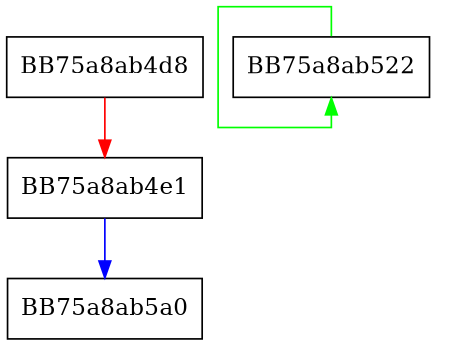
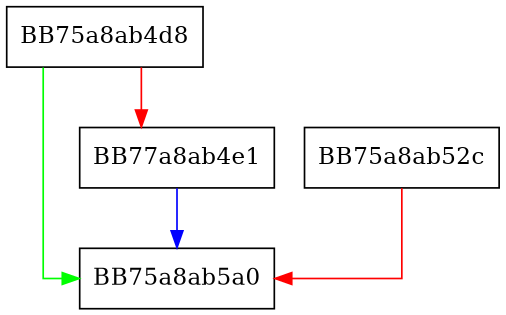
(331, 67) -> none
none -> (402, 158)
none -> (43, 183)
(105, 188) -> (177, 158)
